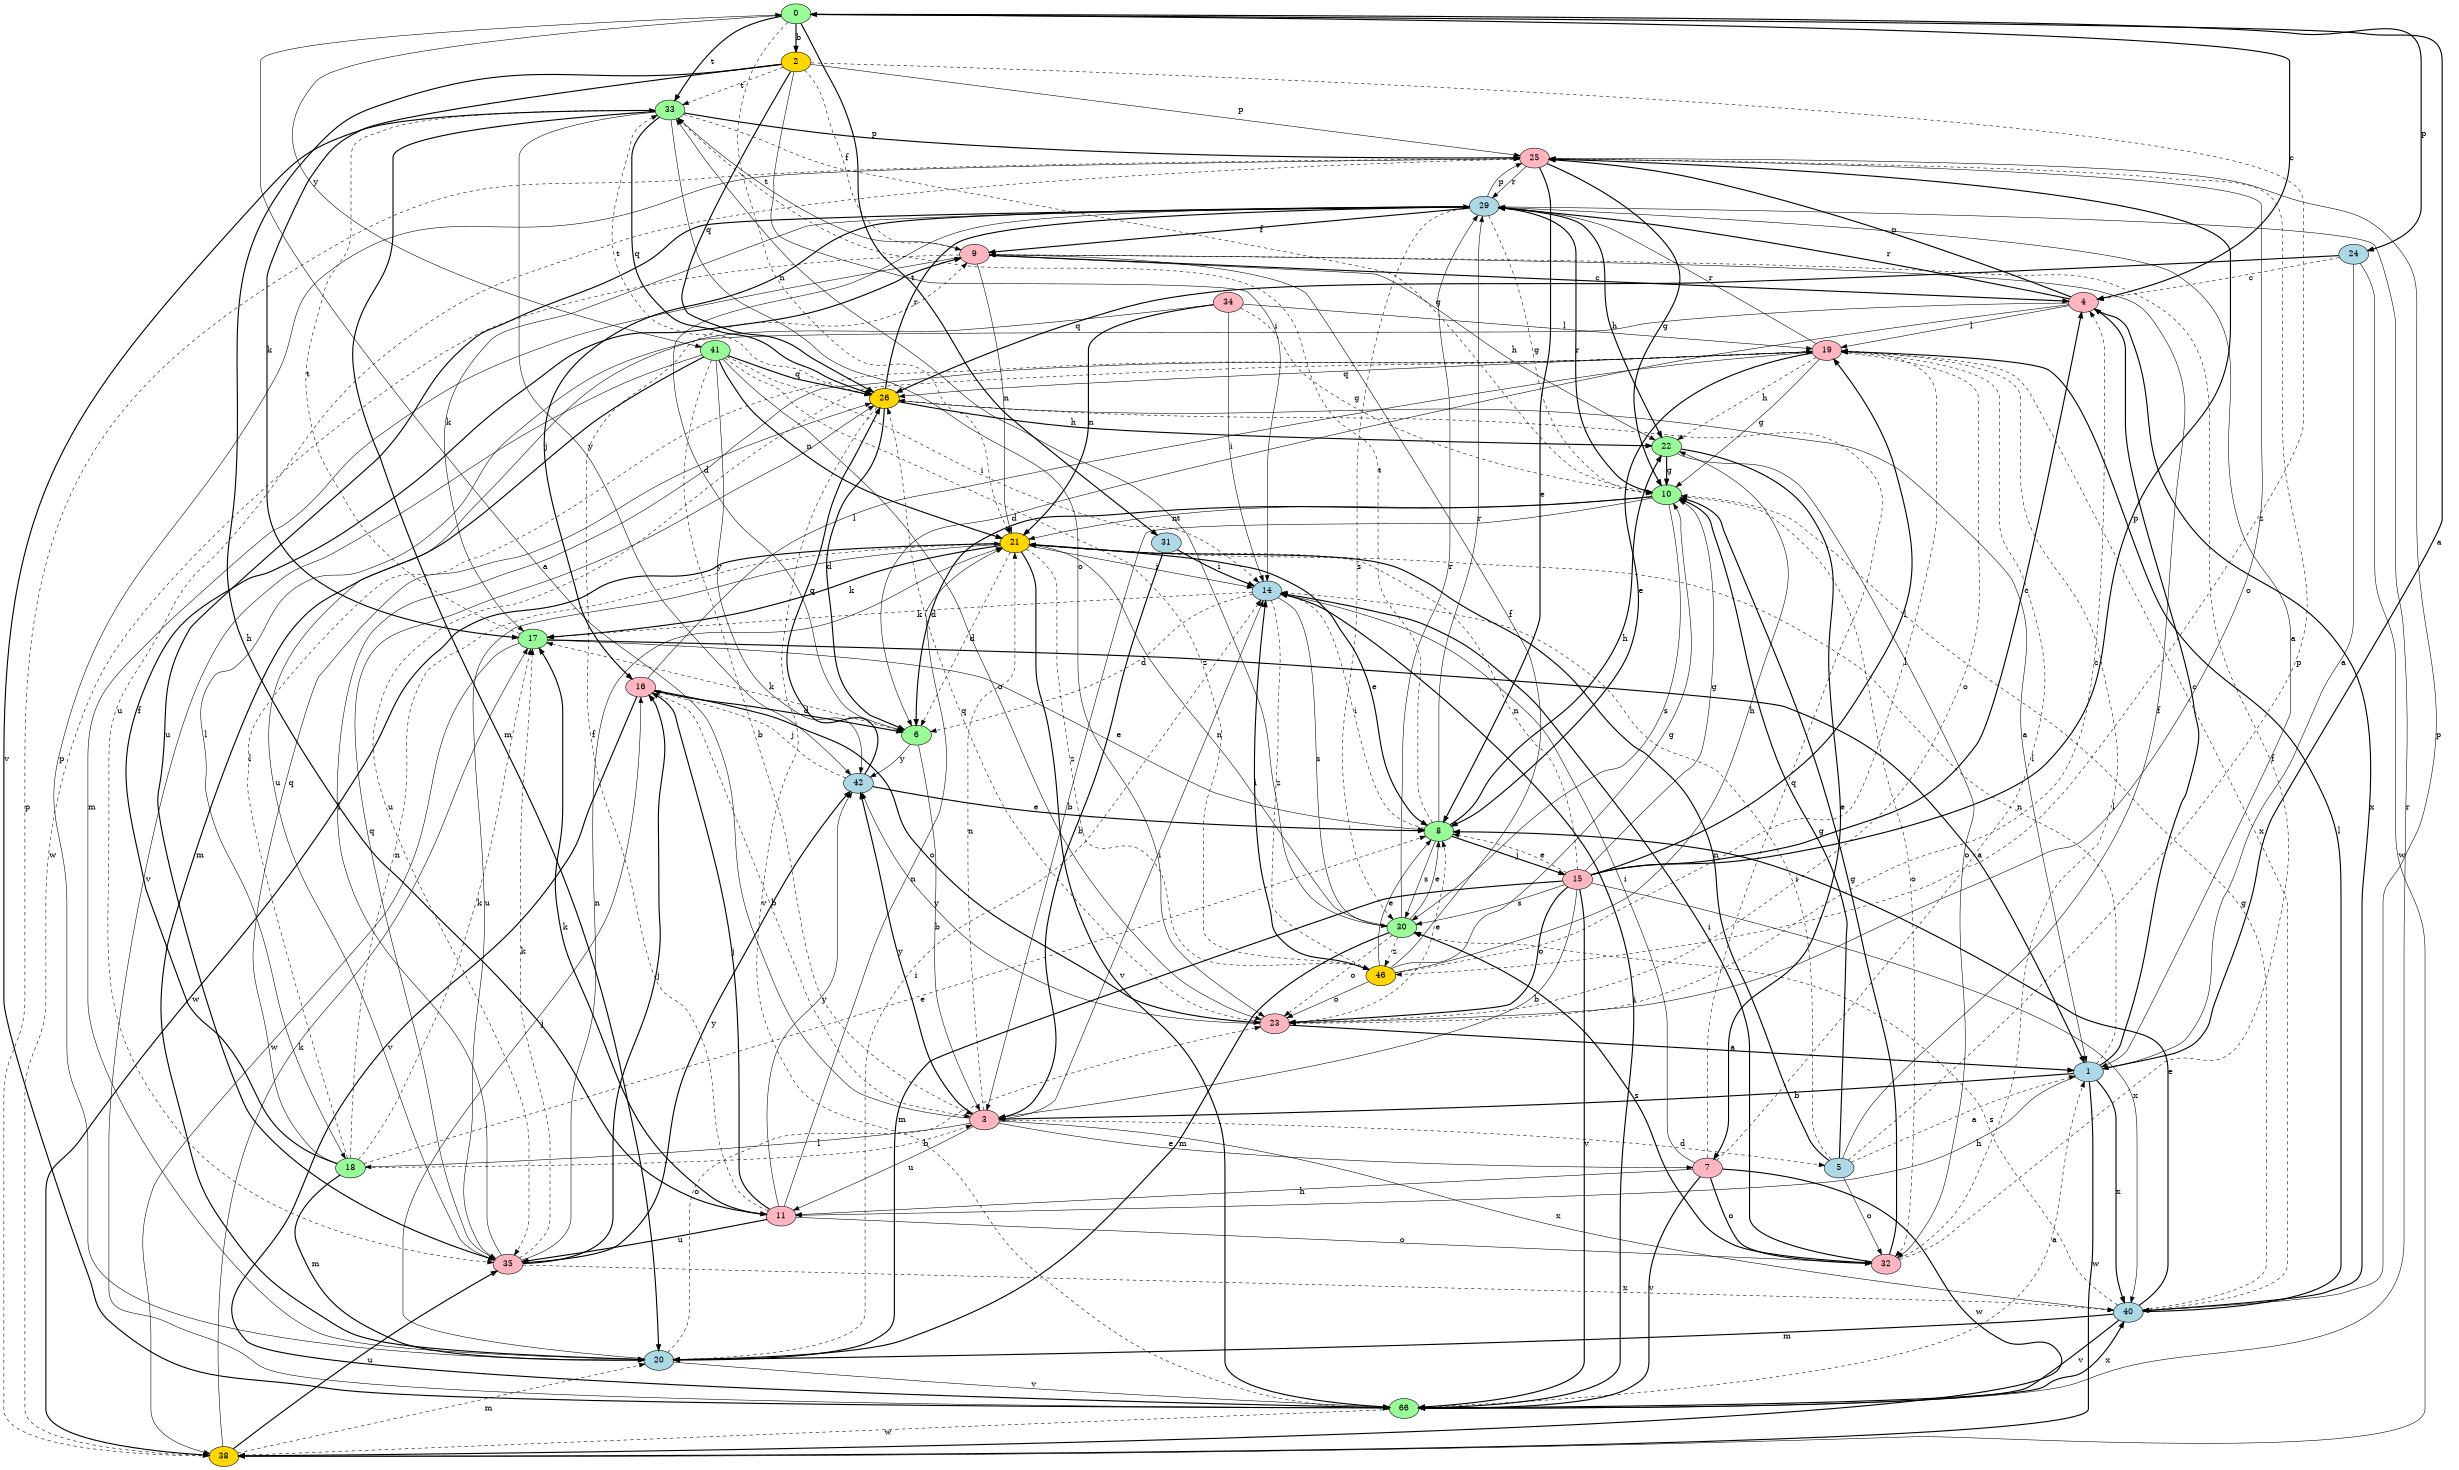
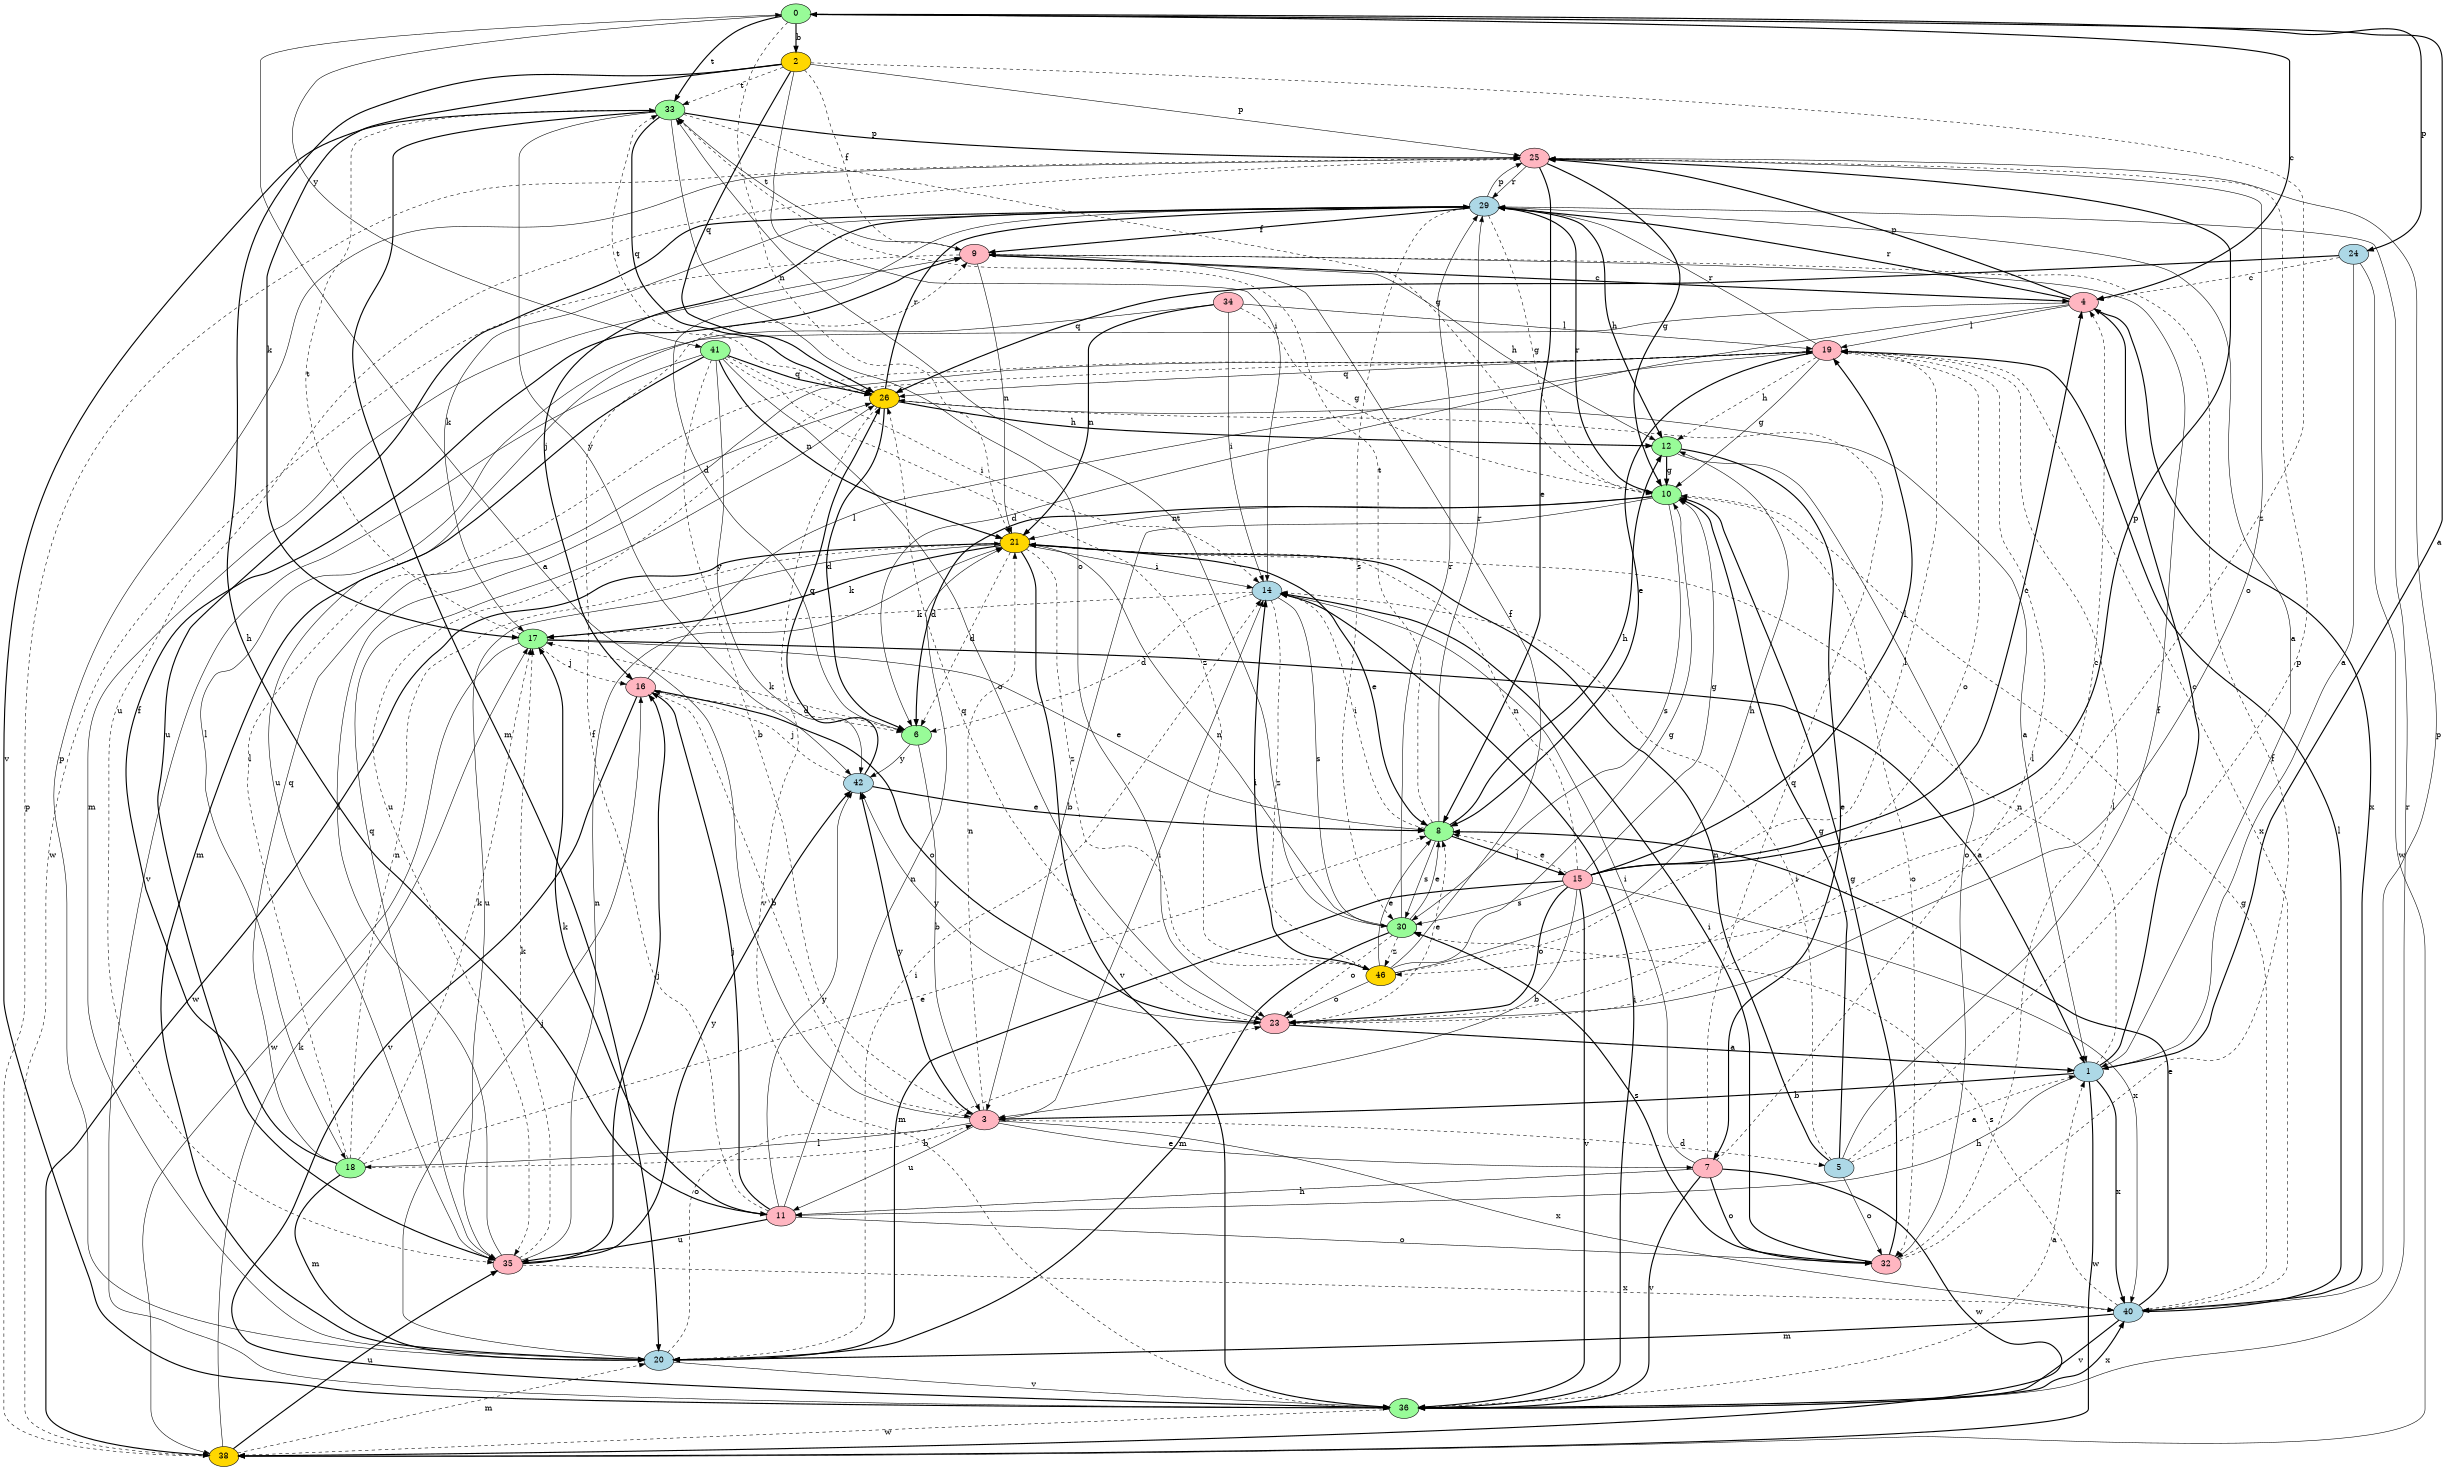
(1667, 447) -> (1667, 447)
(1166, 543) -> none
none -> (578, 671)
(782, 711) -> (782, 711)
(1404, 1408) -> (1404, 1408)
